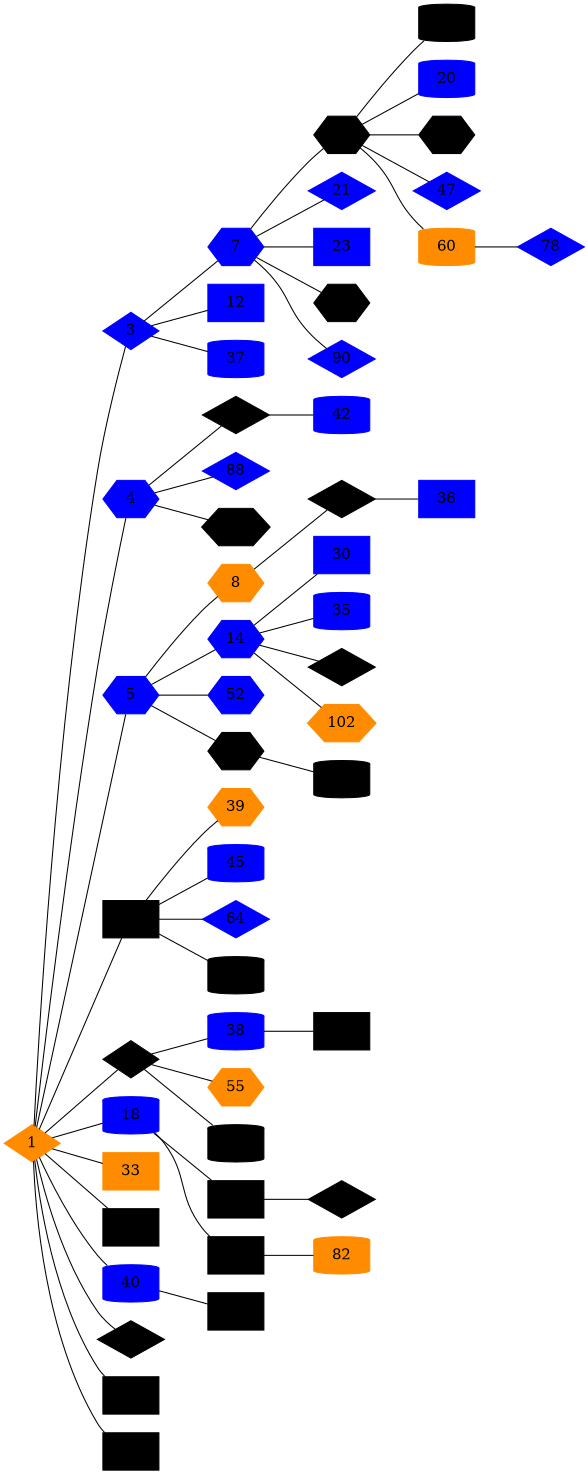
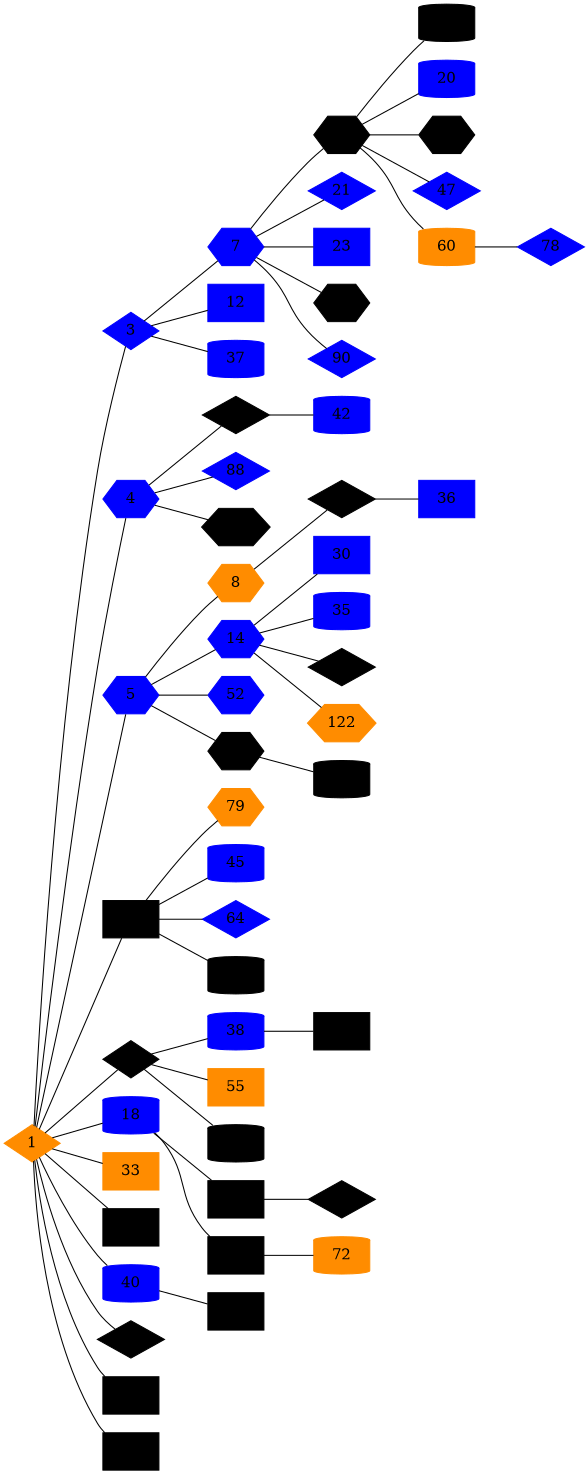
(342, 723) -> (342, 723)
(236, 807) -> (236, 807)
(236, 1087) -> (236, 1087)
(342, 1255) -> (342, 1255)
